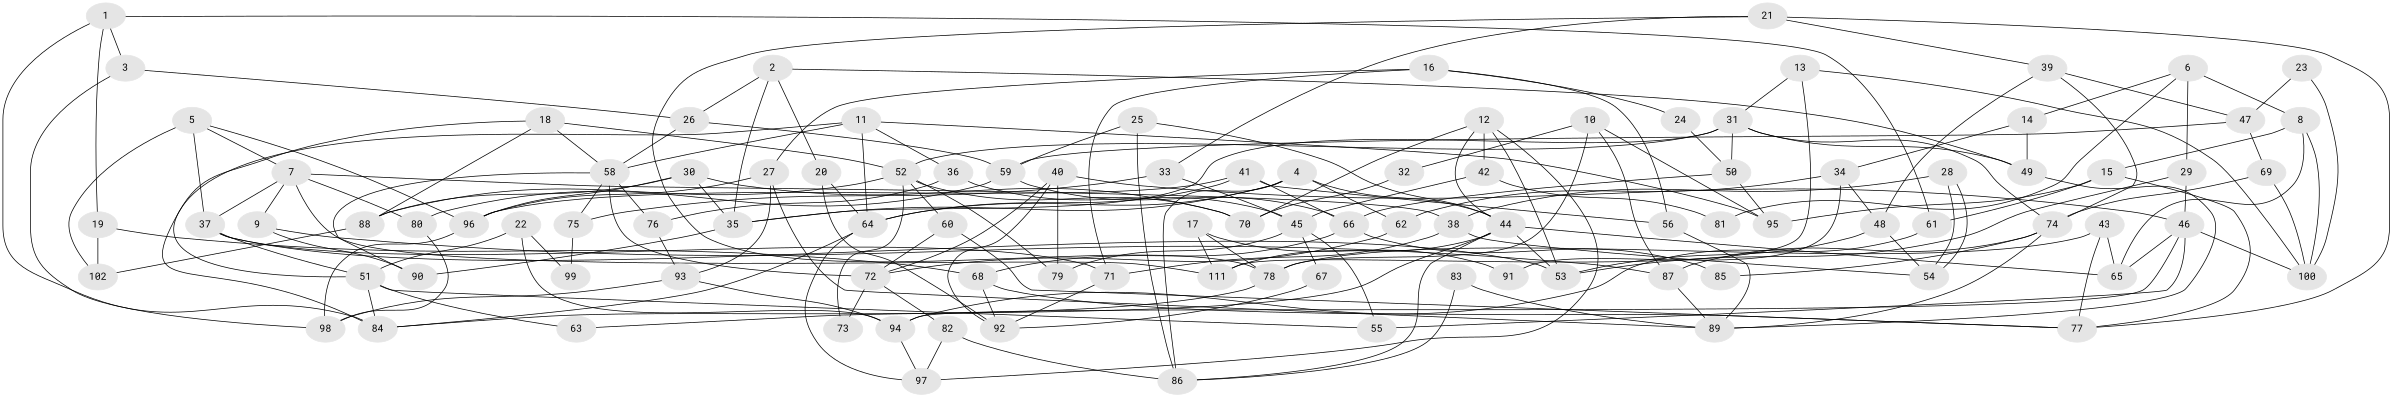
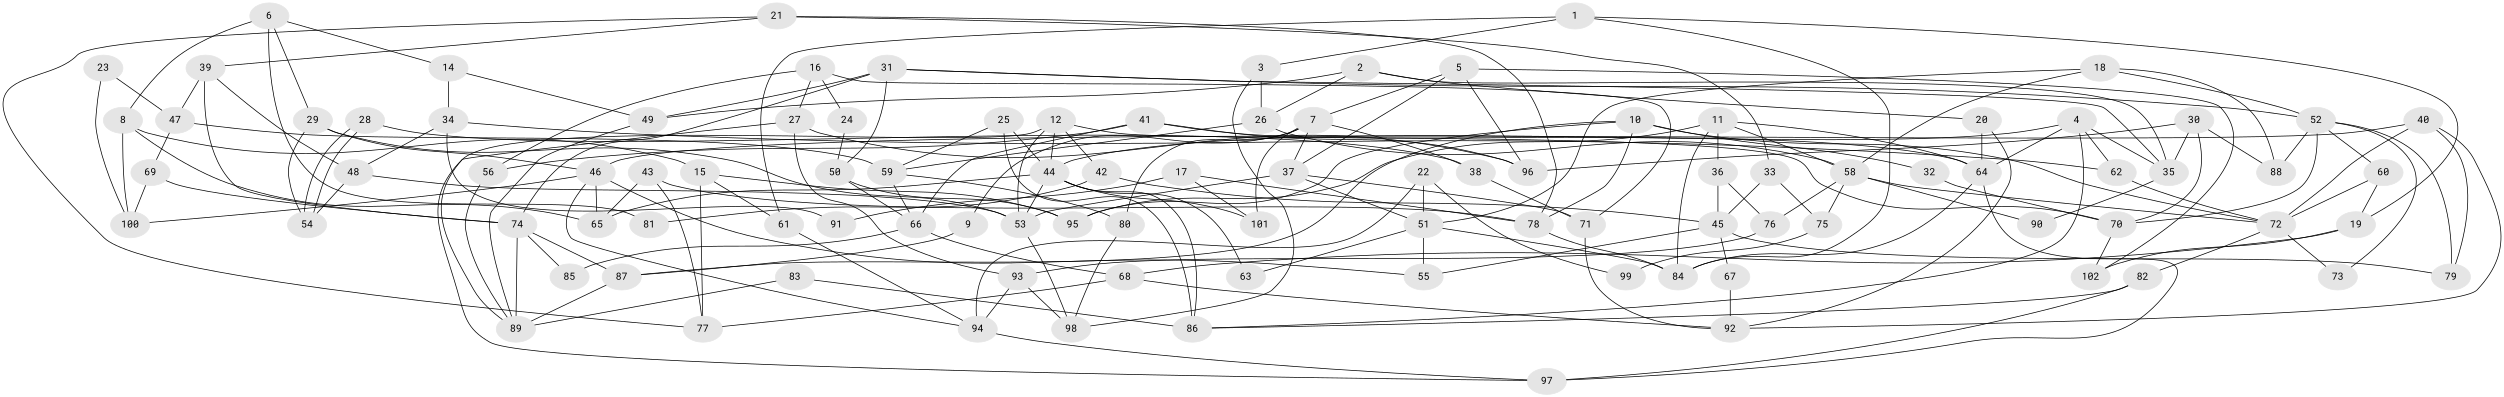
(1800, 68) -> none
none -> (1959, 151)
(338, 250) -> none
(231, 251) -> (2104, 251)
(344, 260) -> (1049, 276)
(1755, 264) -> (288, 171)
(1217, 277) -> (1260, 225)
(1444, 305) -> (2370, 199)
